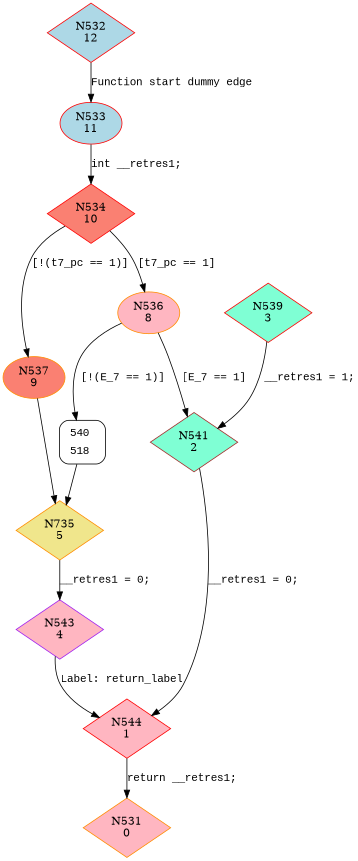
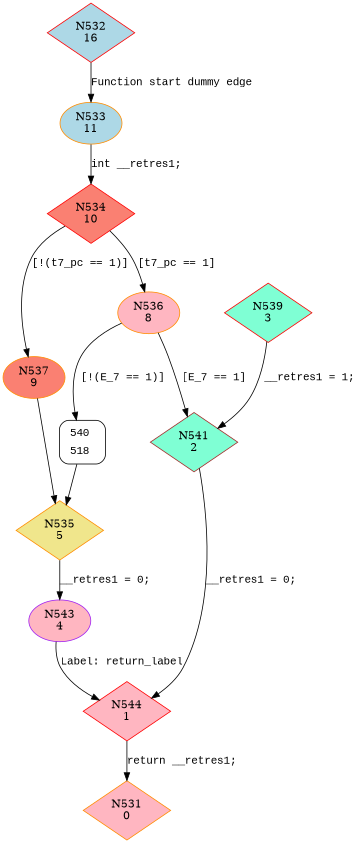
(91, 33) -> (91, 33)
(91, 123) -> (91, 123)
(60, 530) -> (60, 530)
(60, 630) -> (60, 621)
